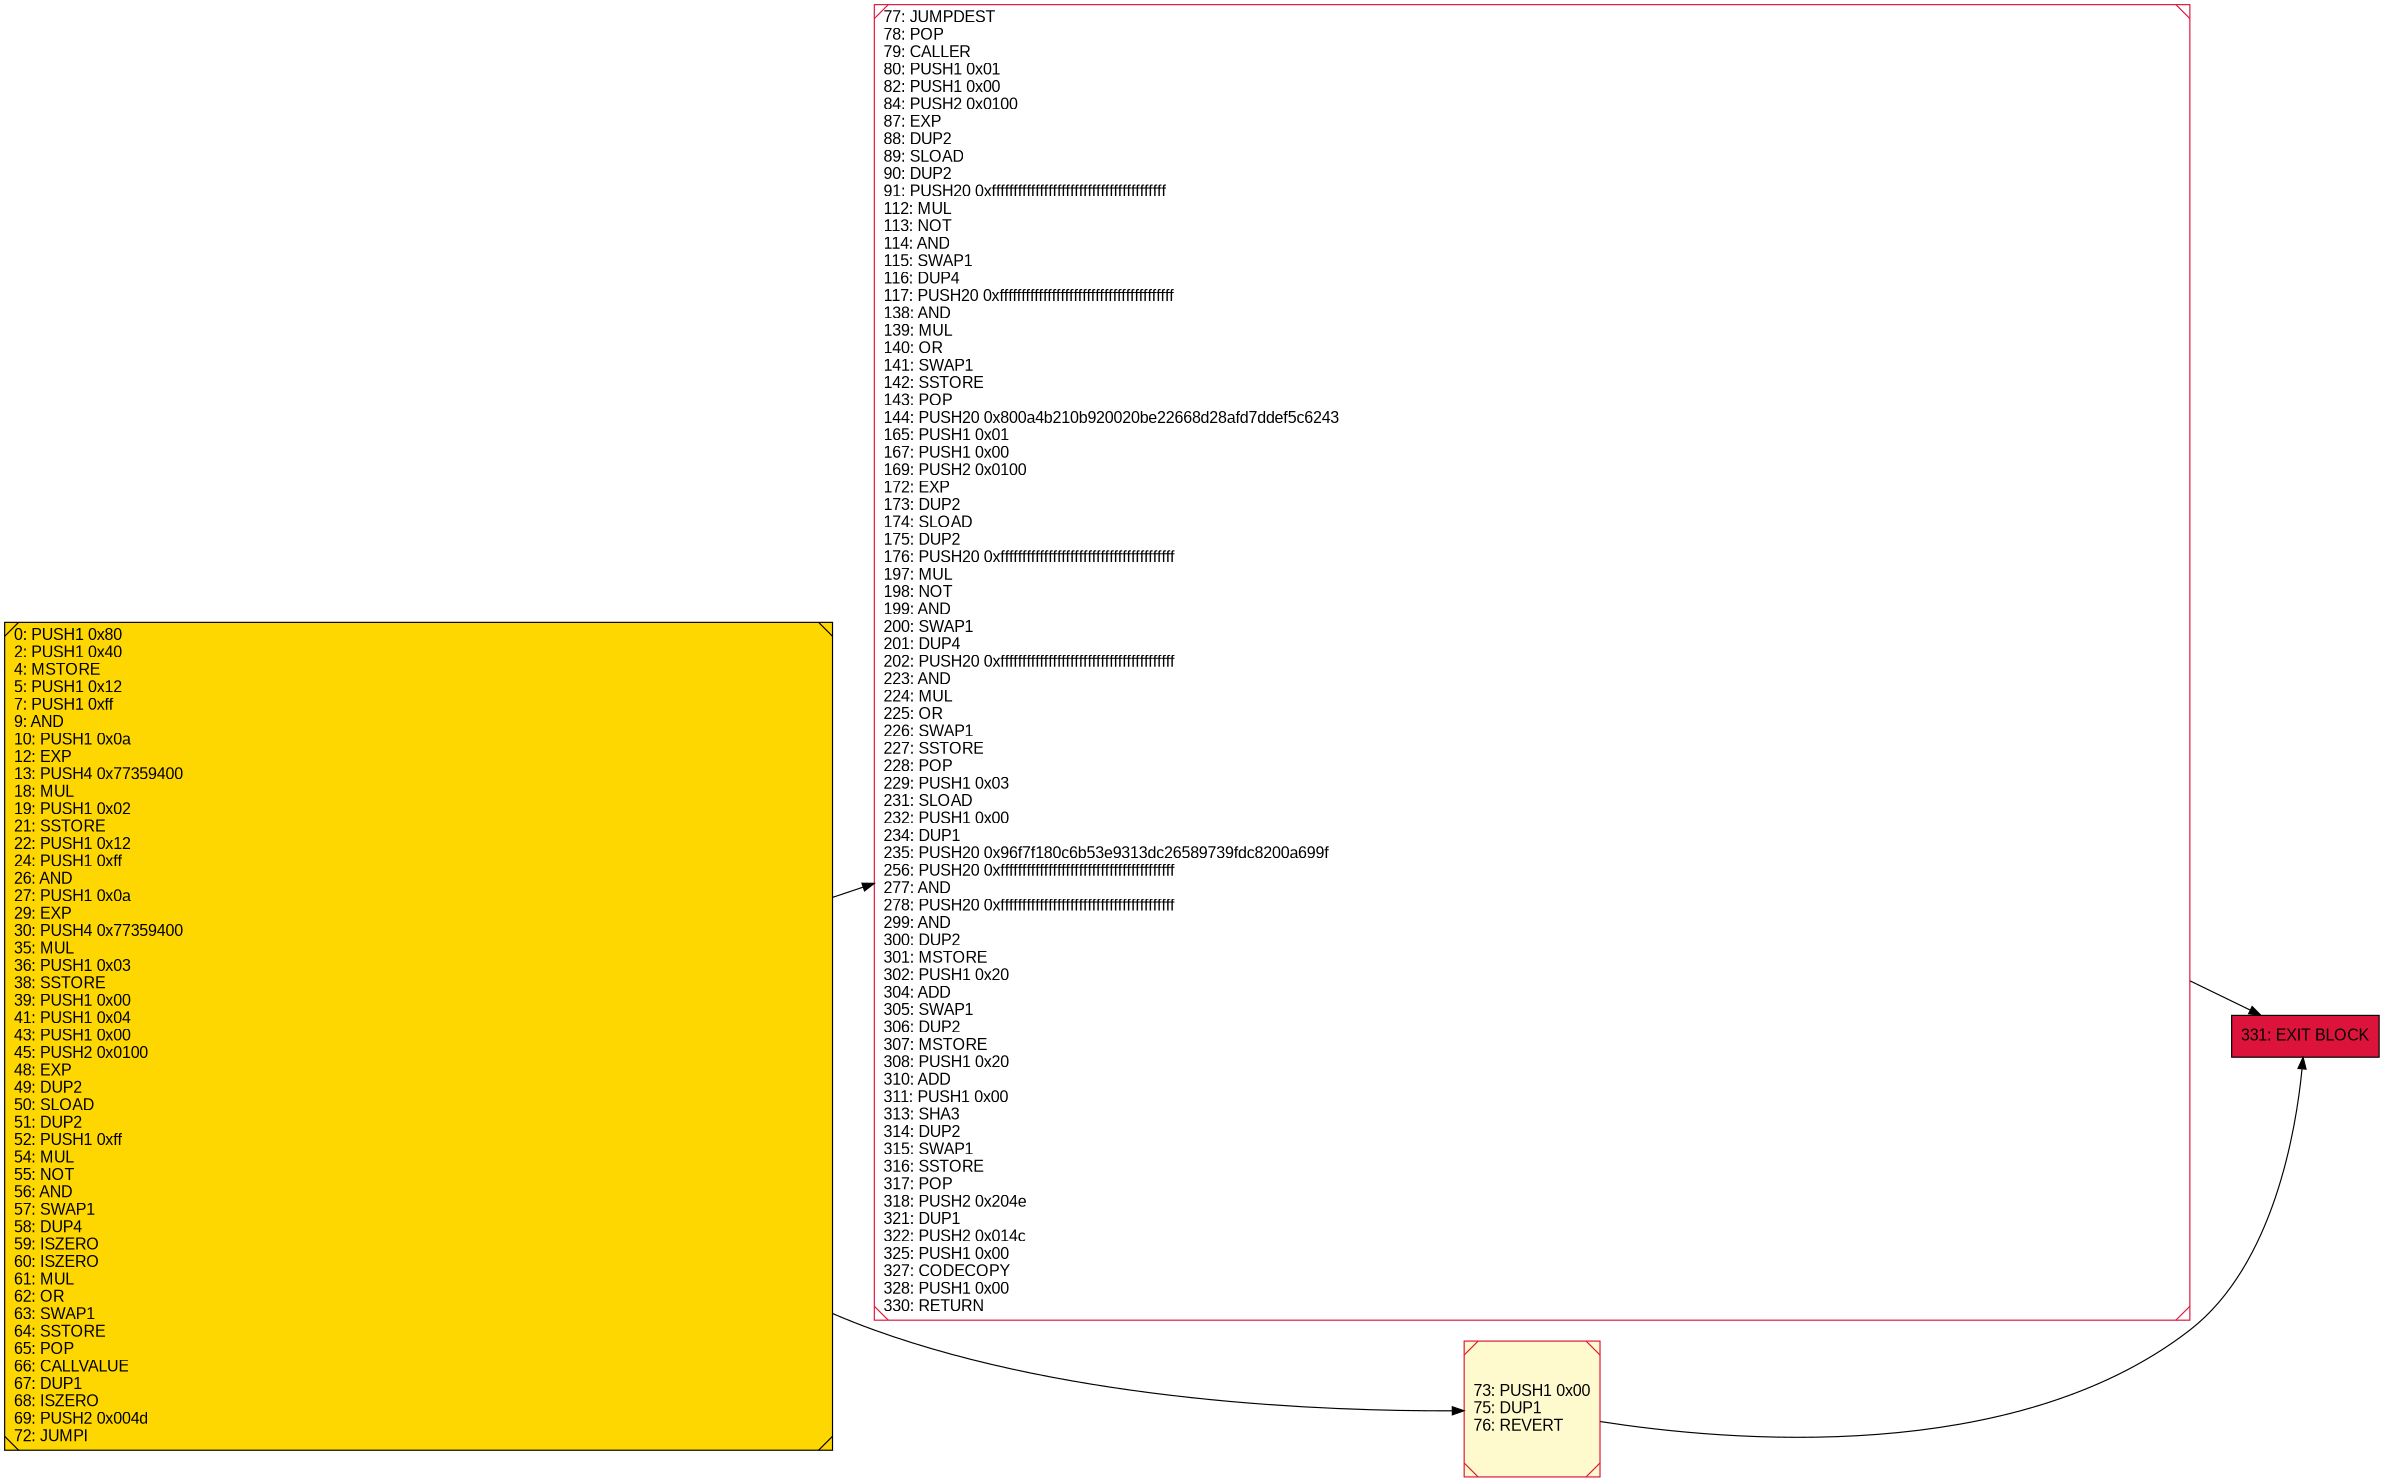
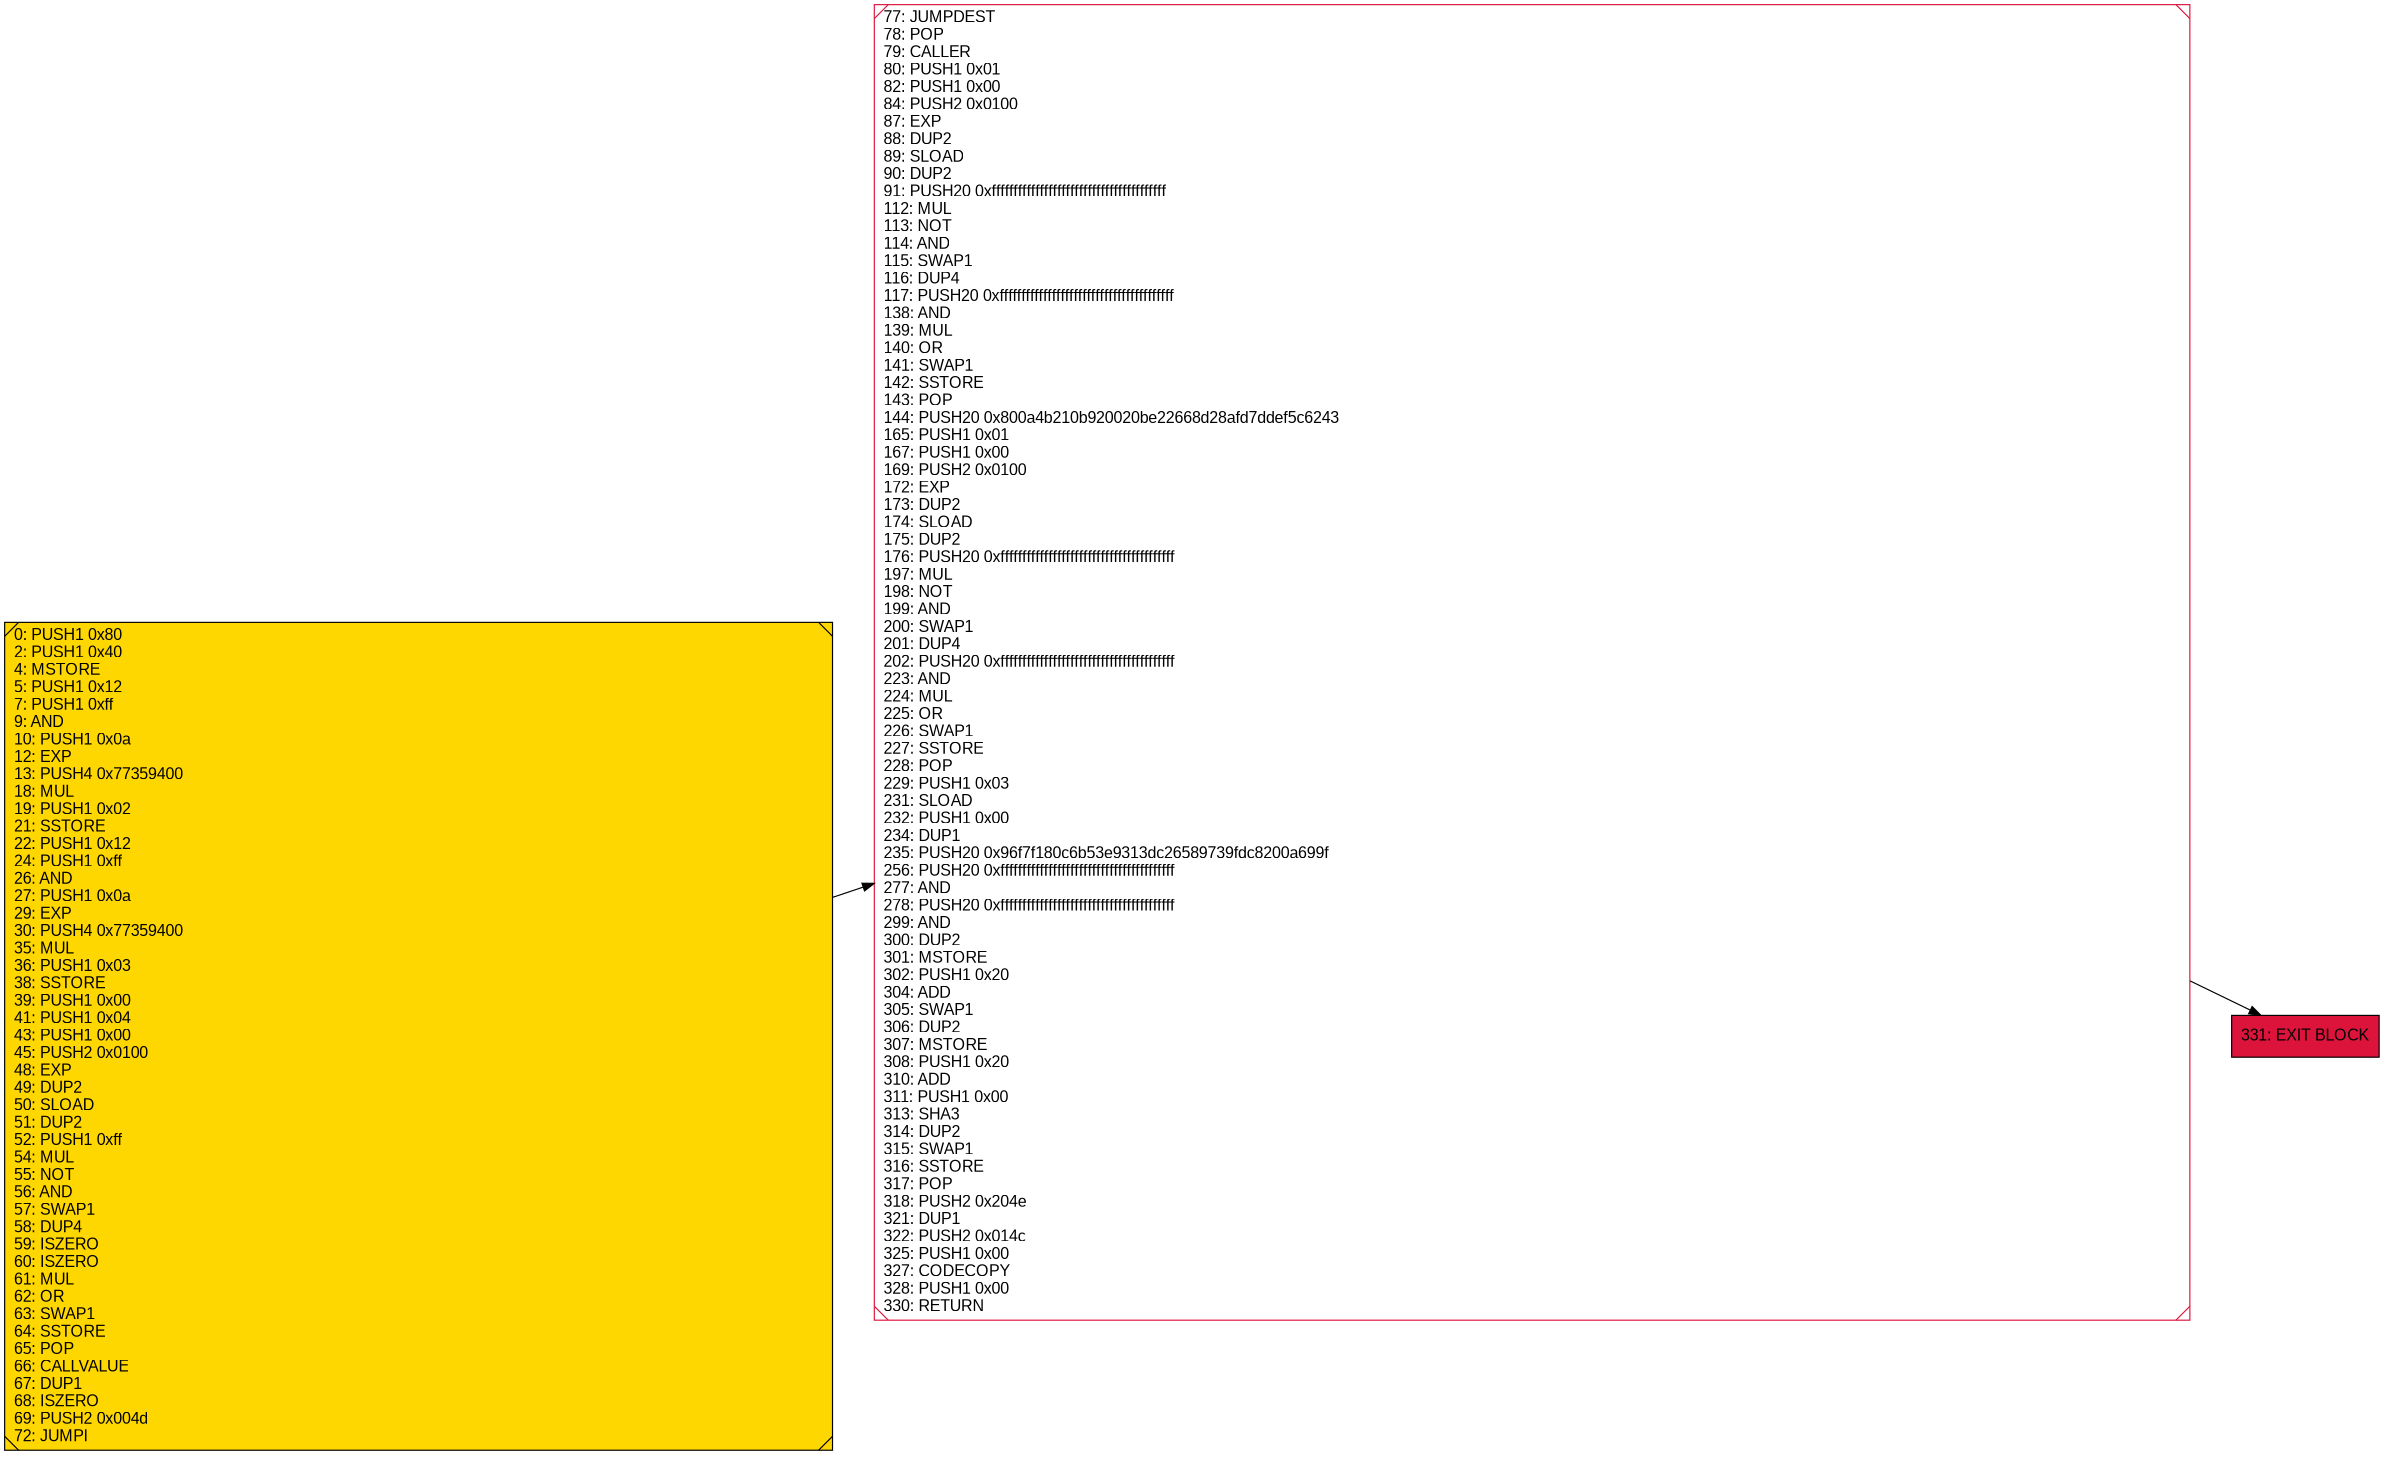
(1532, 1409) -> none
